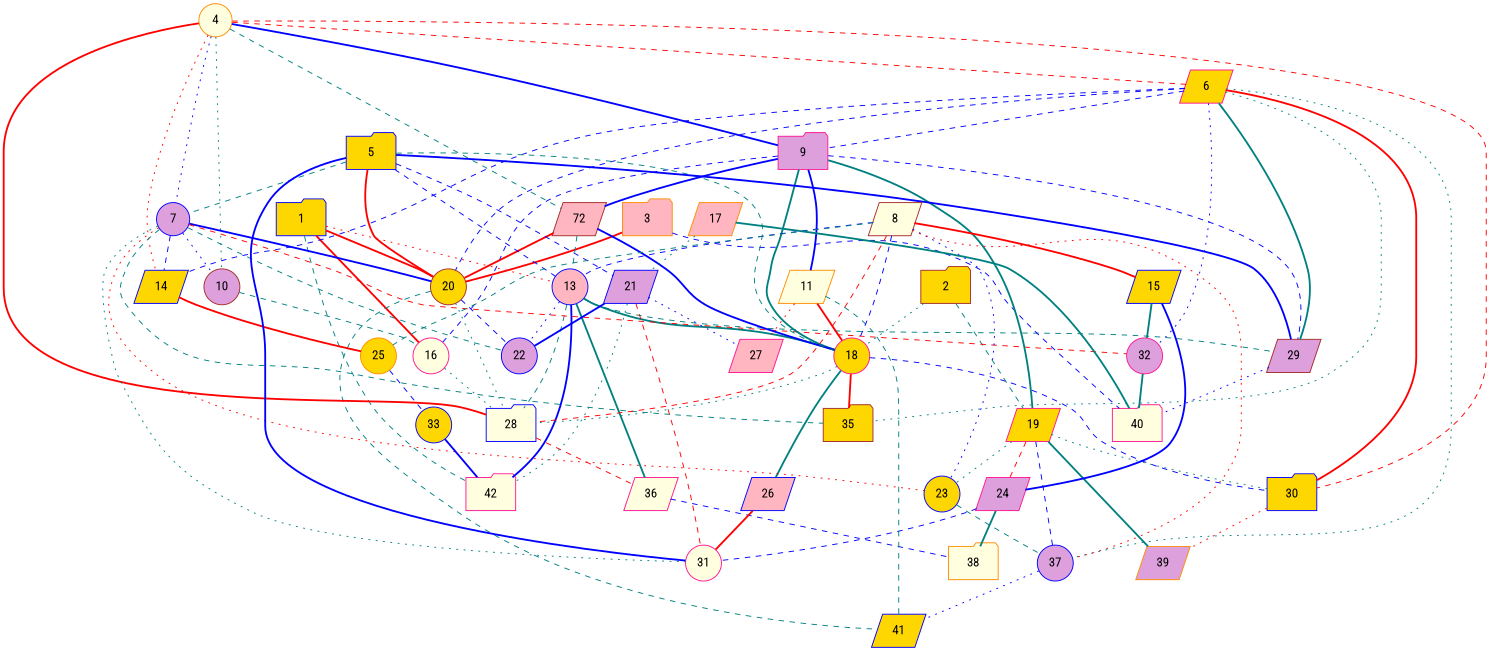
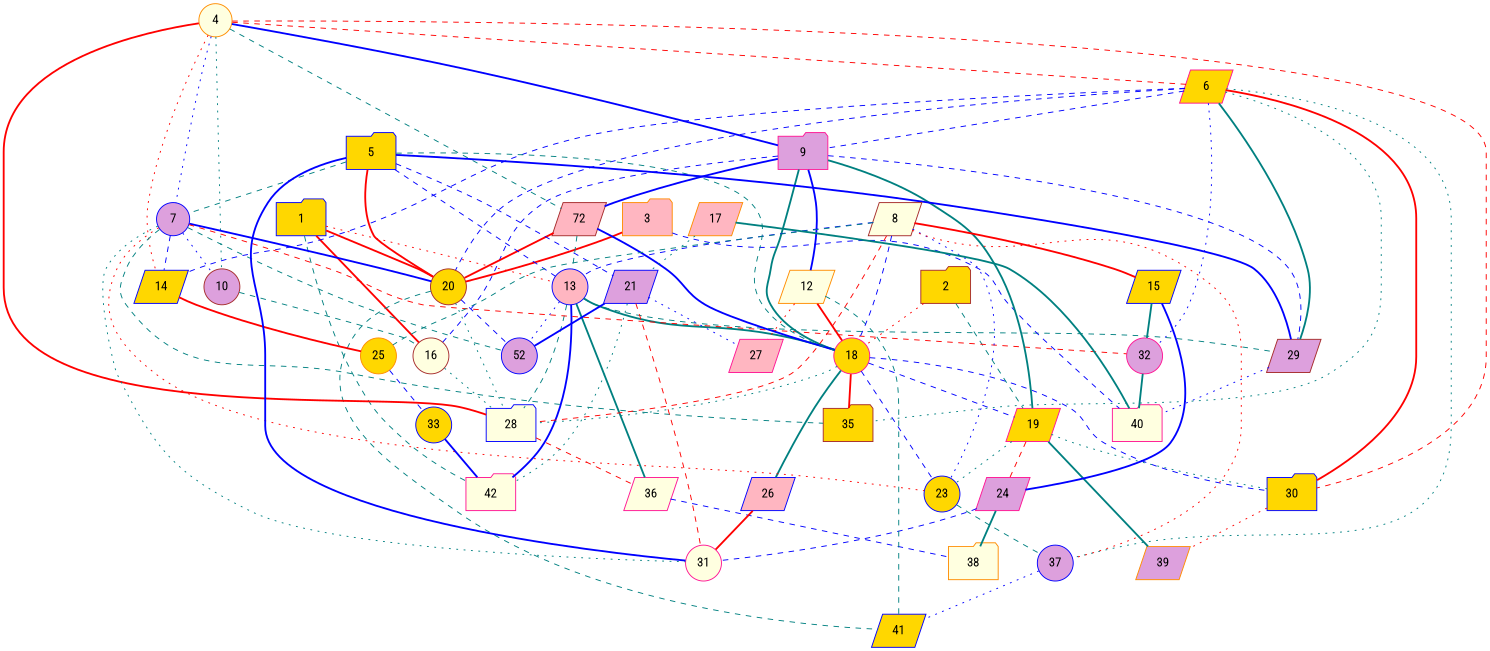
(807, 287) -> (807, 287)
(895, 324) -> (895, 324)
(431, 356) -> (431, 356)
(519, 356) -> (519, 356)
none -> (888, 411)
(1044, 493) -> (942, 390)
